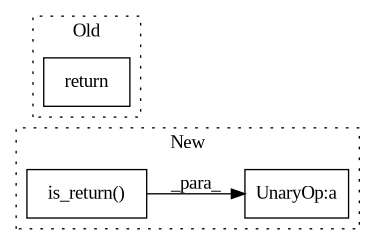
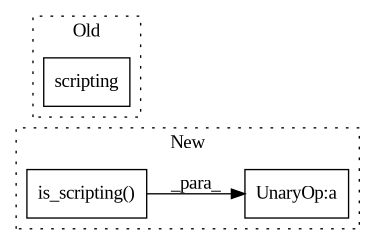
(87, 82) -> (87, 82)
(87, 194) -> (87, 194)
